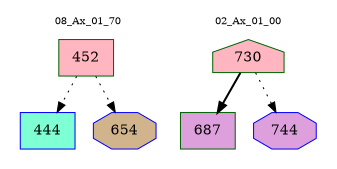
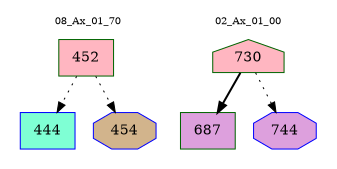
(125, 131) -> (125, 131)
